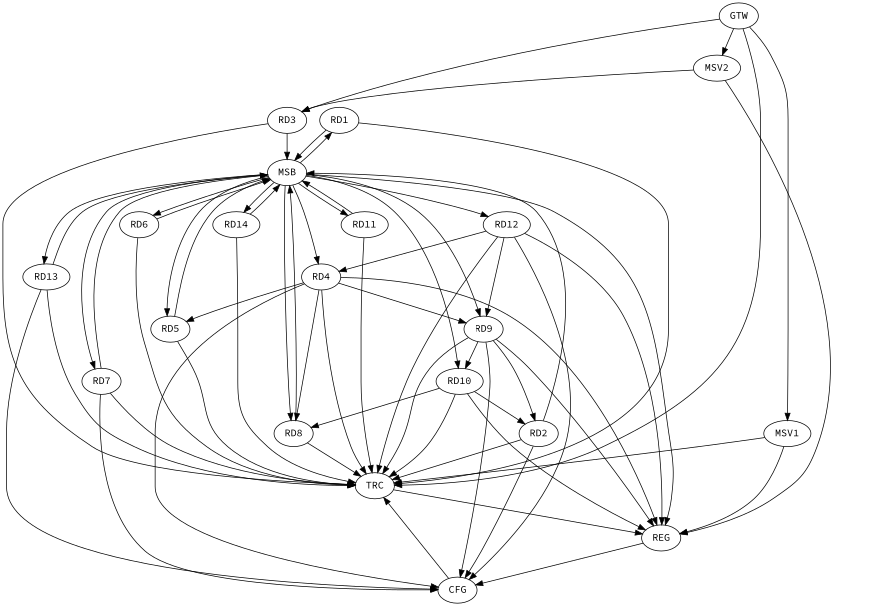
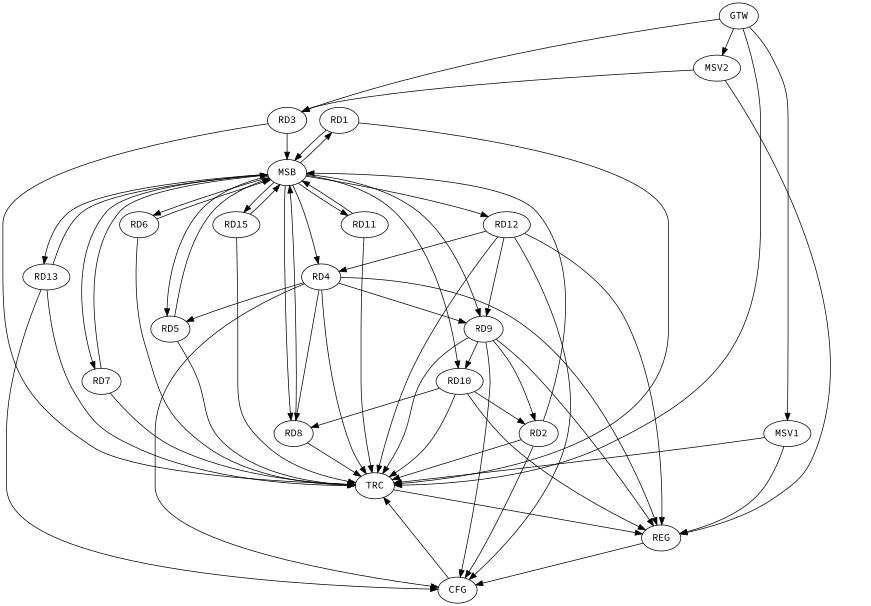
(236, 225) -> (236, 225)
(594, 239) -> none
(159, 559) -> none
